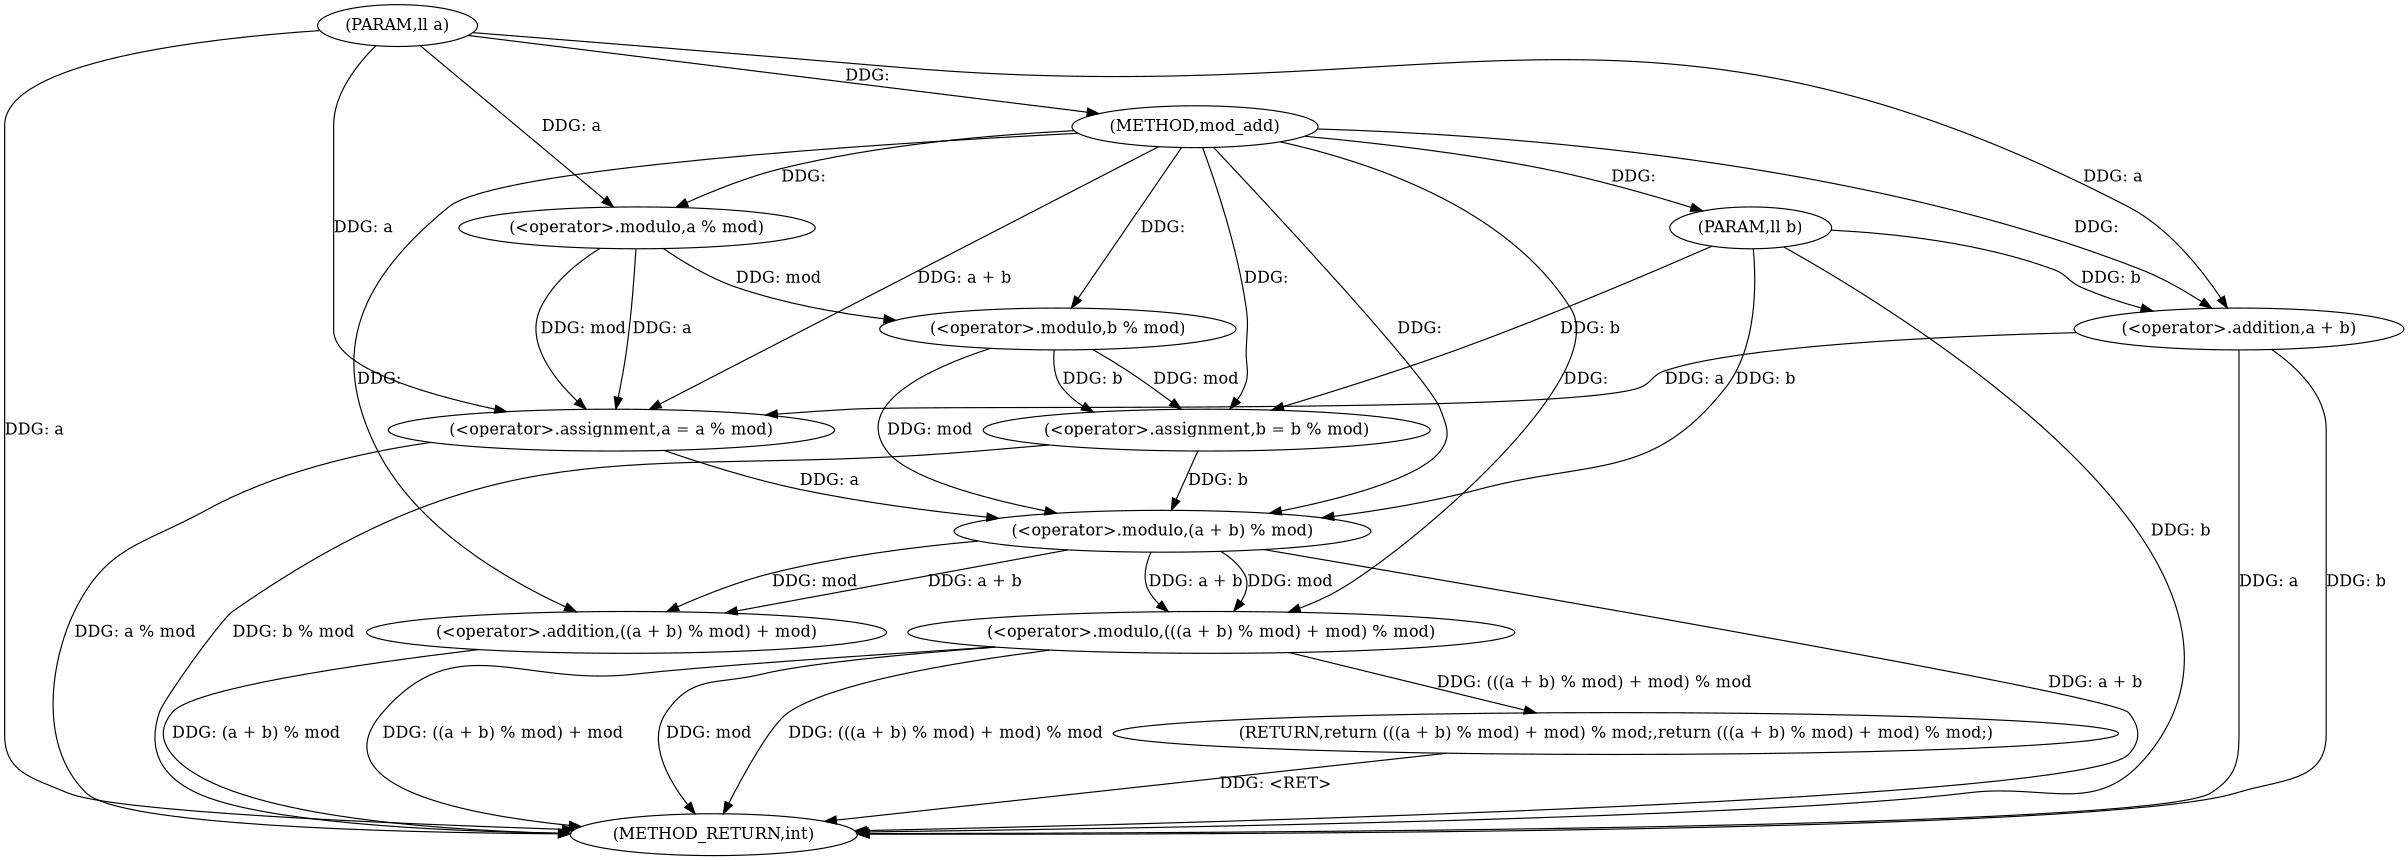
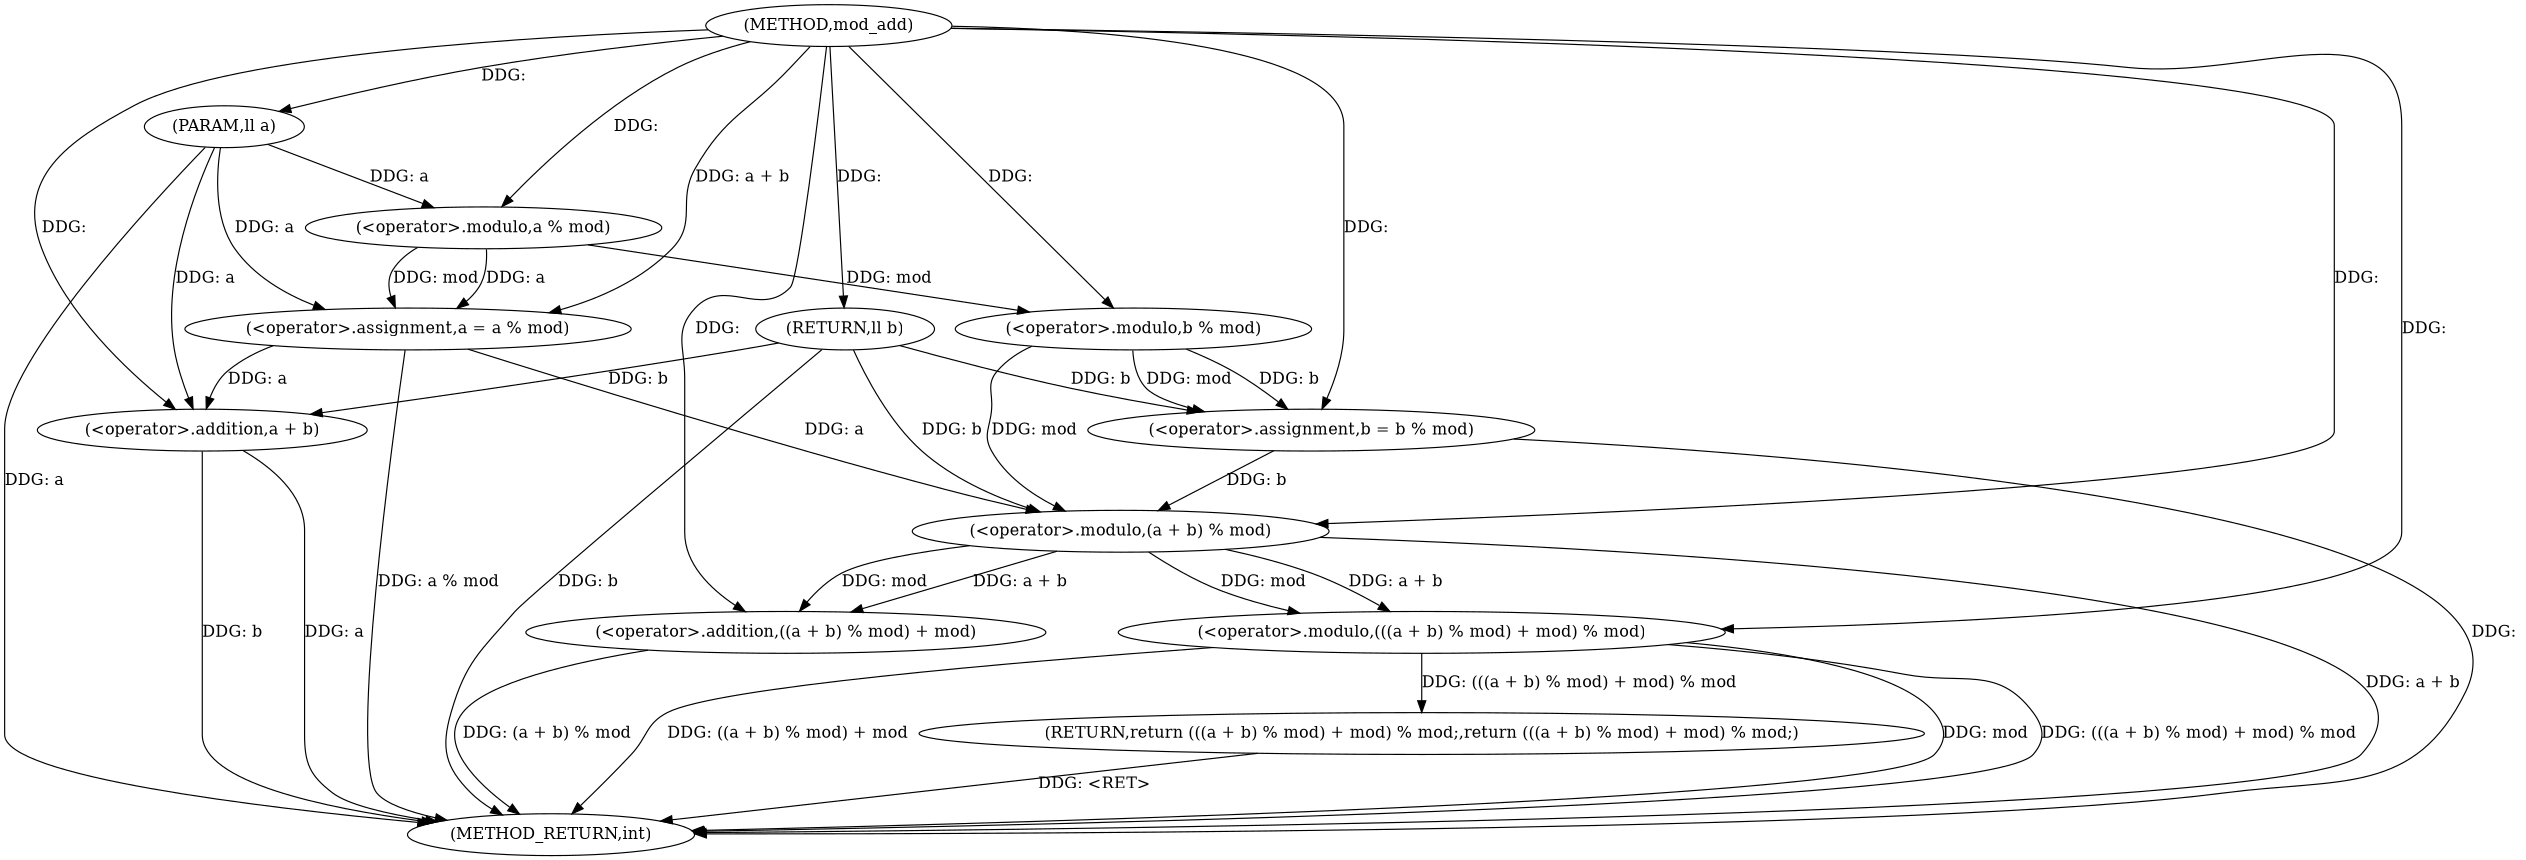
(778, 74) -> (505, 64)
(1751, 228) -> (845, 329)
(1464, 403) -> (236, 365)
(294, 632) -> (2496, 632)
